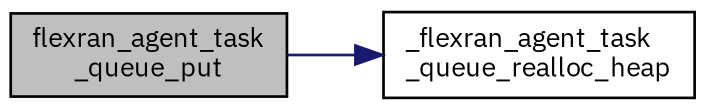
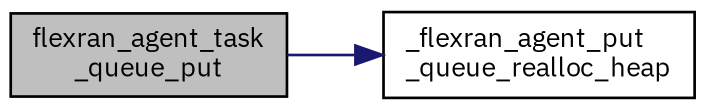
(539, 55) -> (539, 55)
